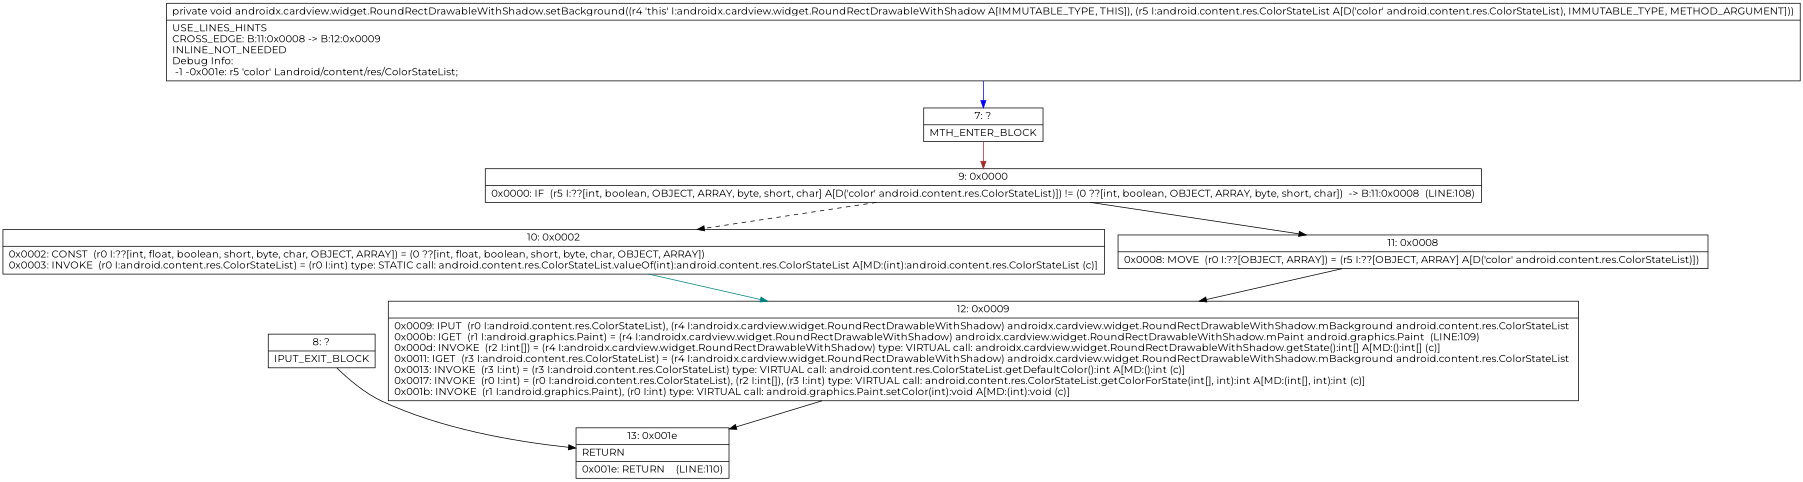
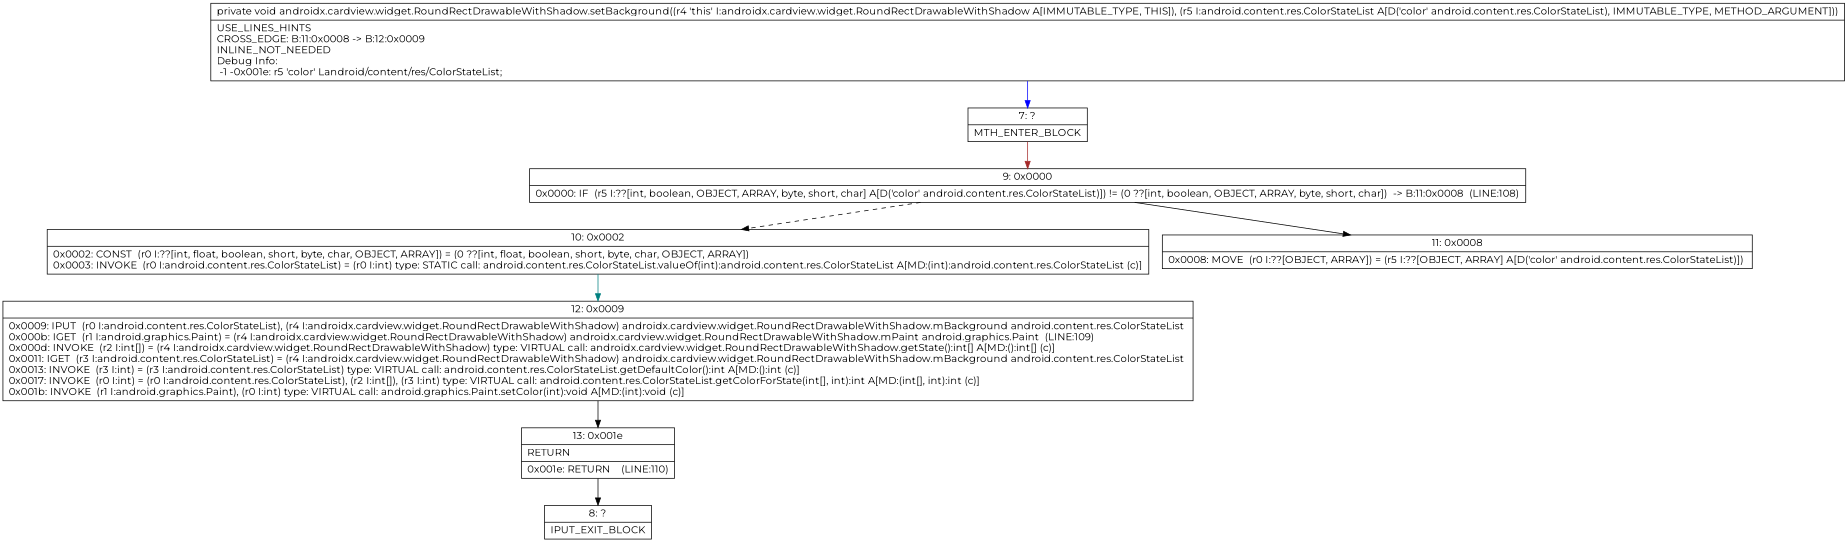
(1274, 284) -> none
(446, 425) -> (598, 488)
